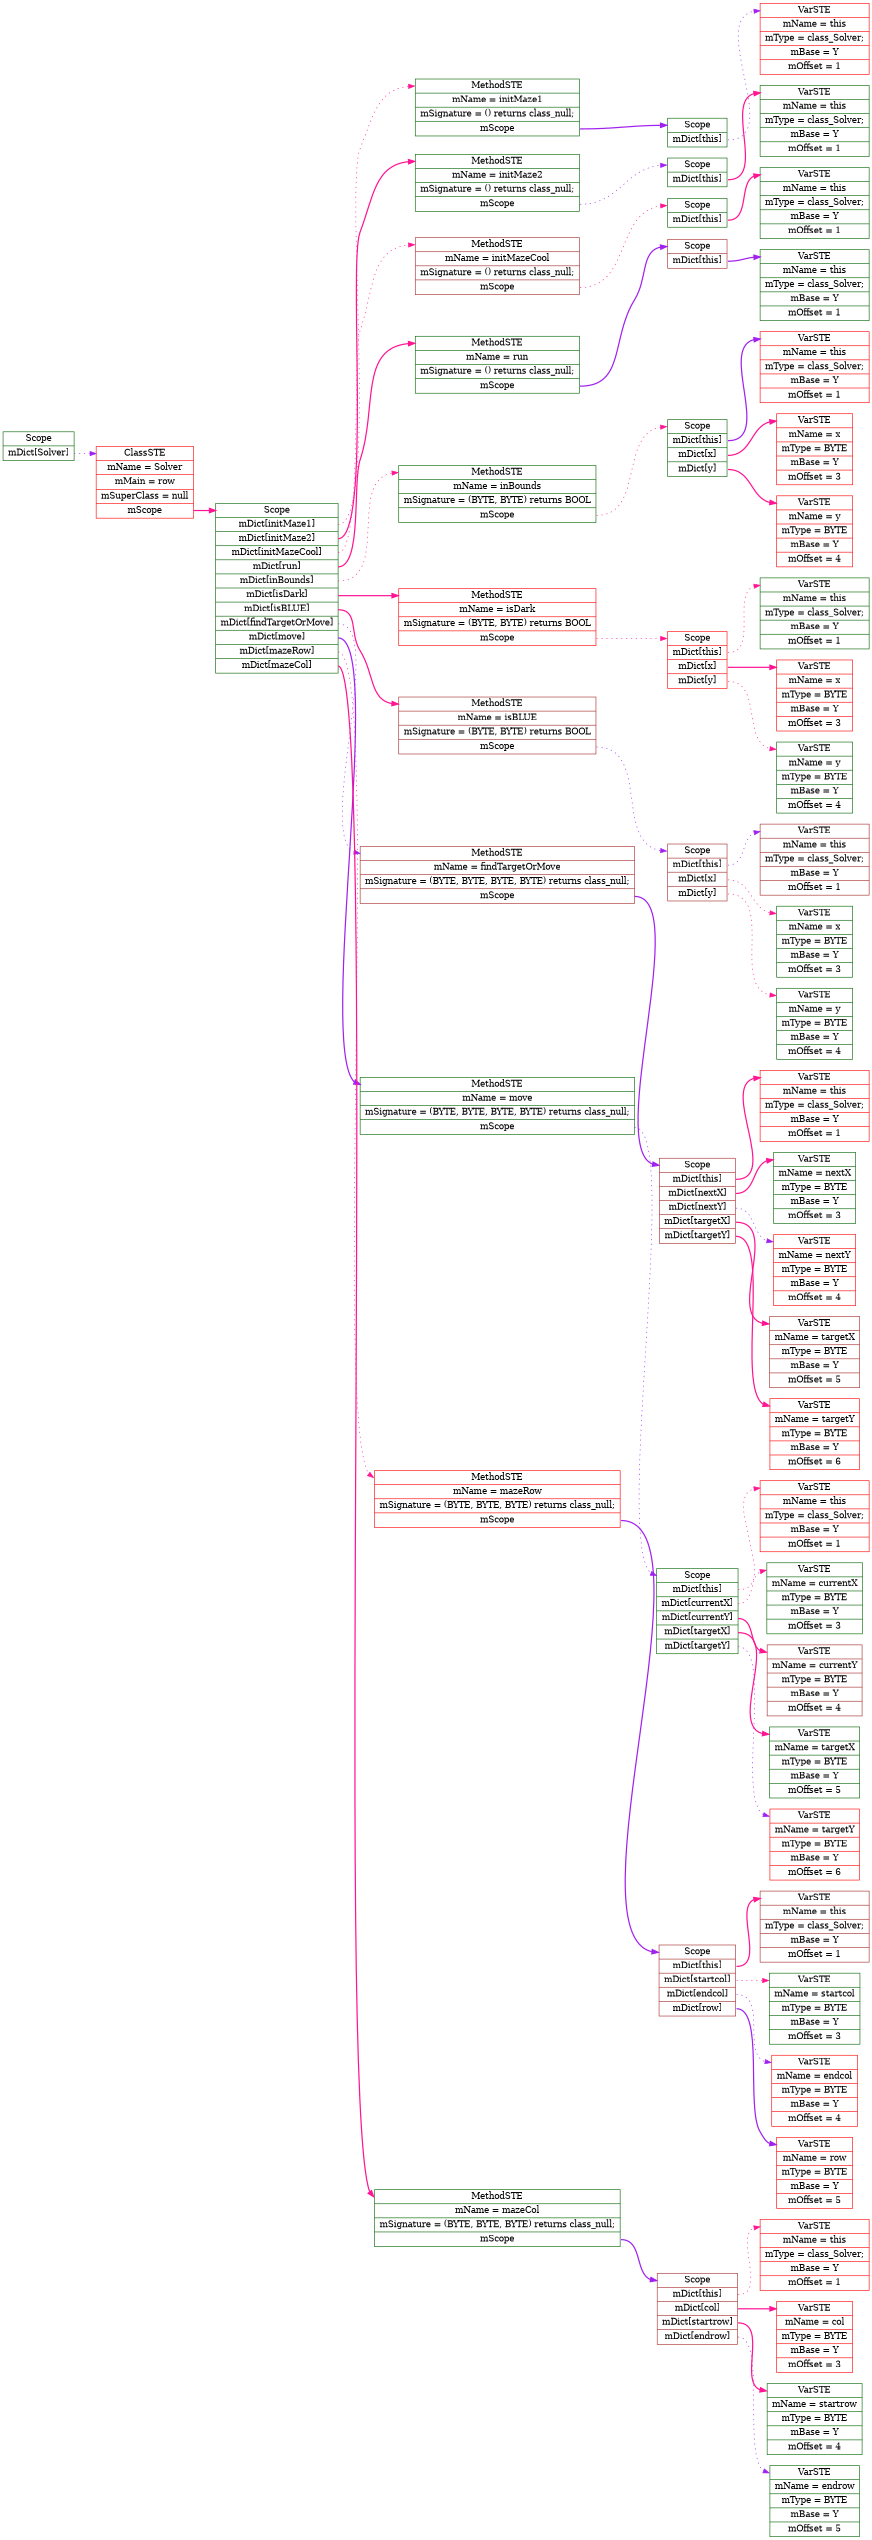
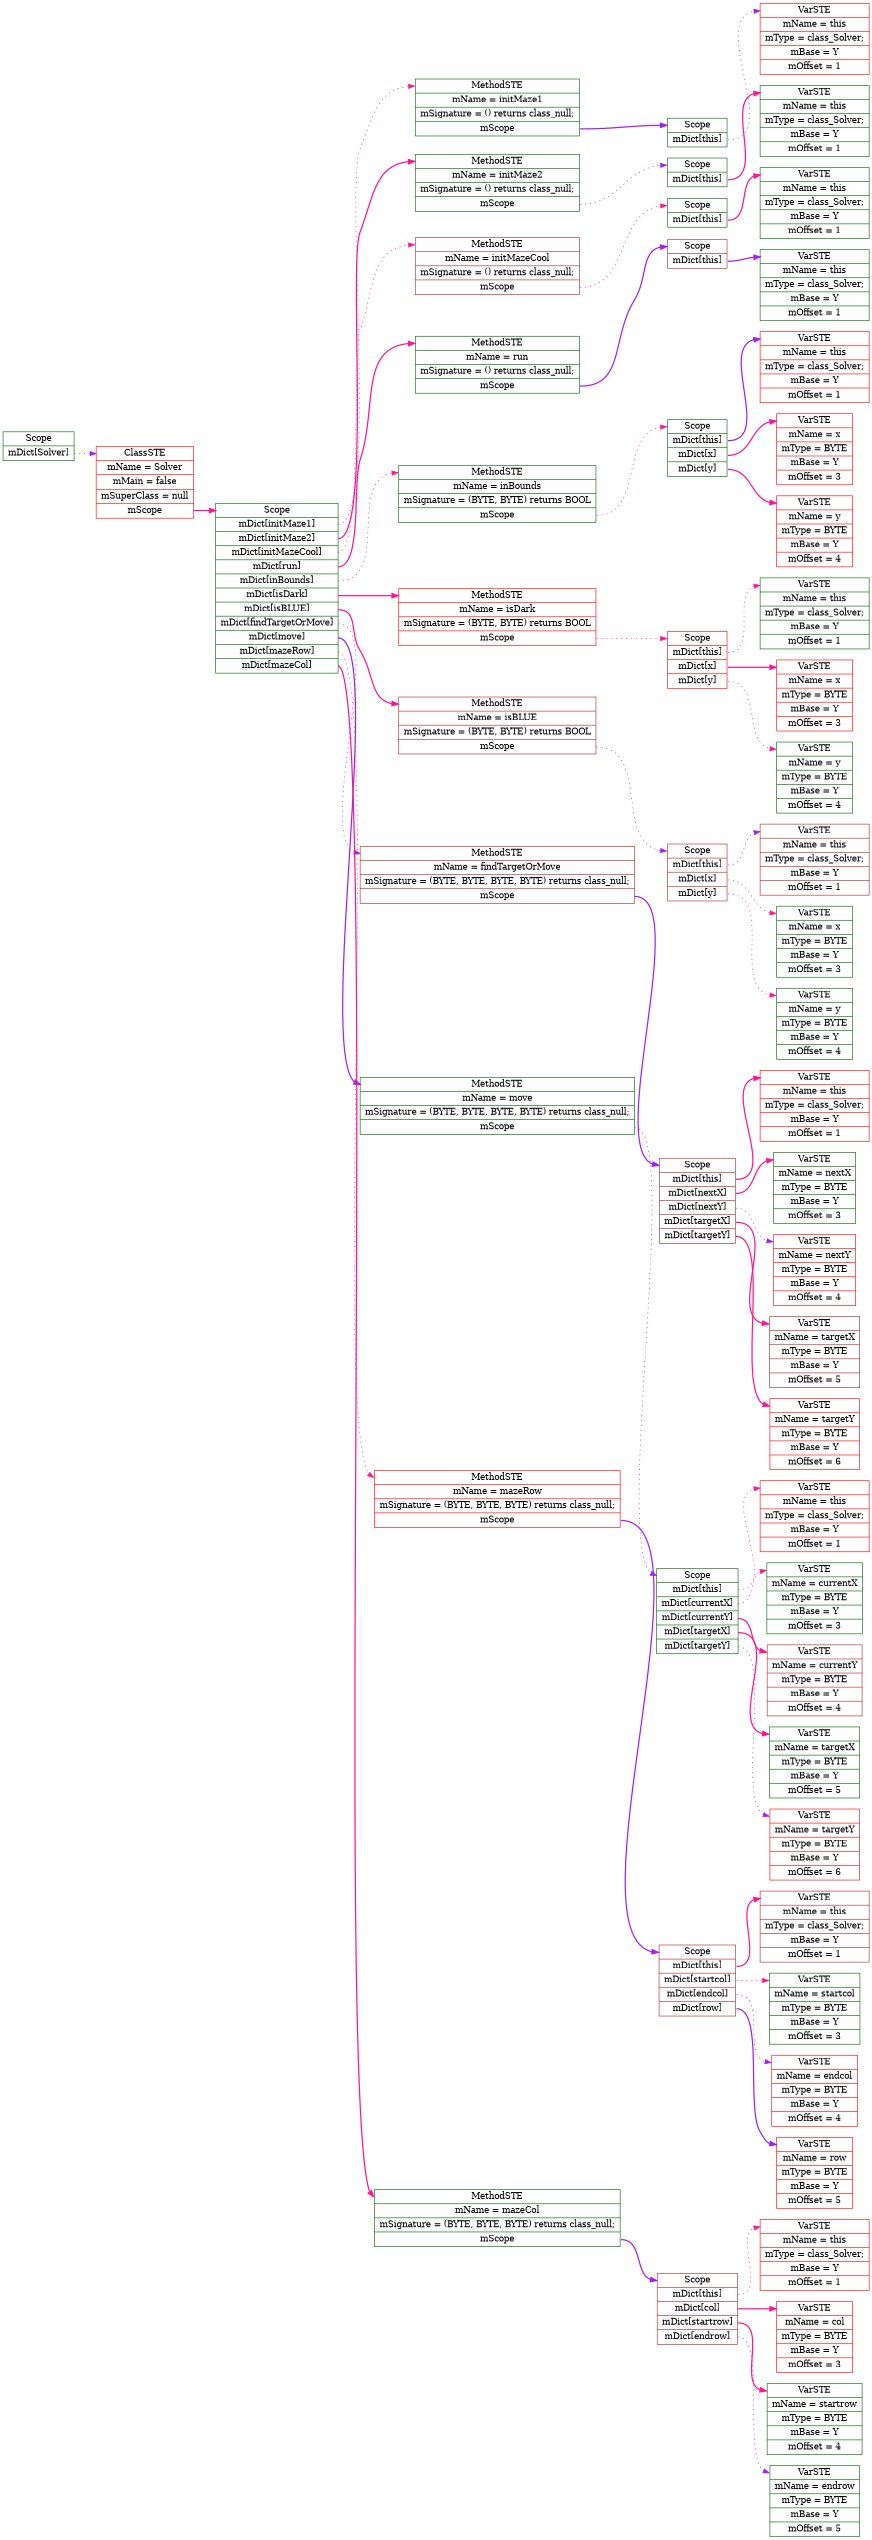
(145, 482) -> (145, 482)
